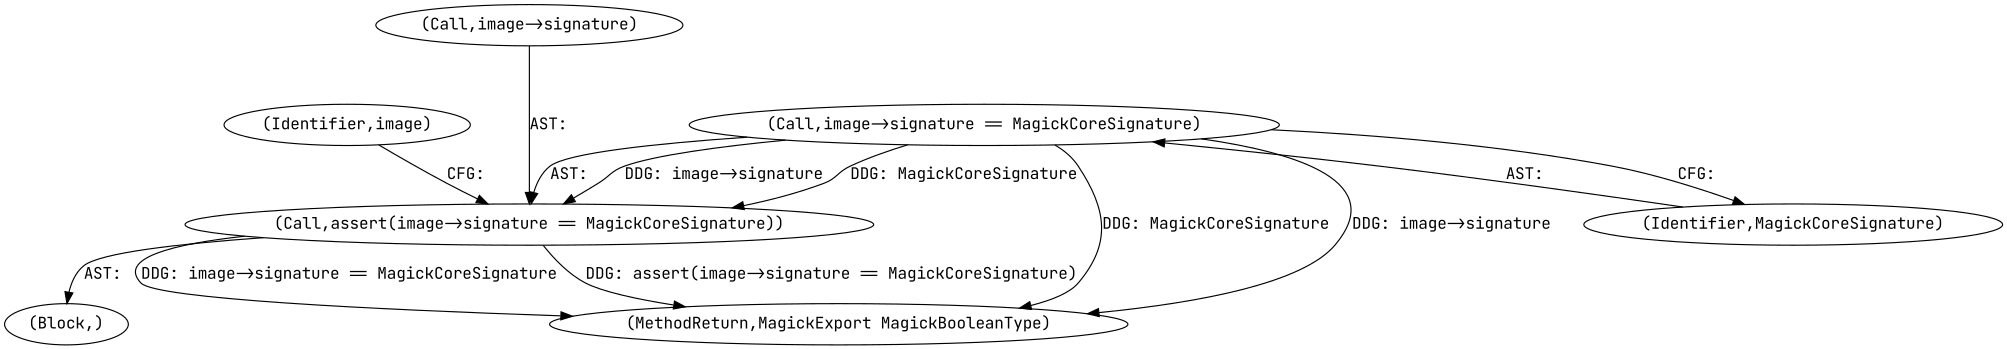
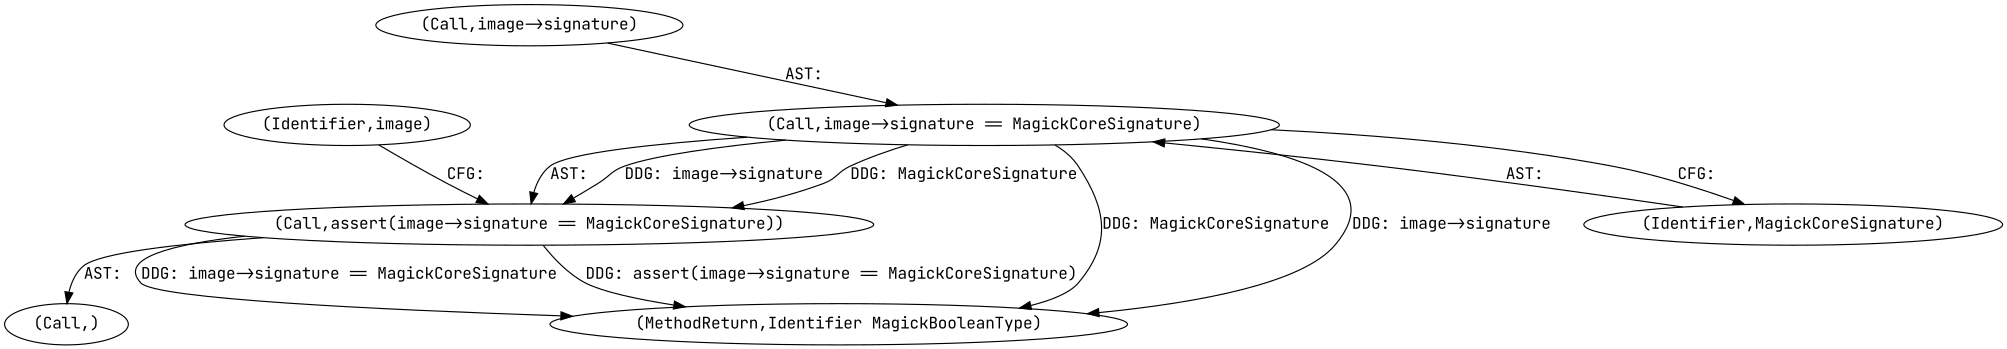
(529, 119) -> (747, 73)
(66, 324) -> (66, 324)
(839, 324) -> (839, 324)
